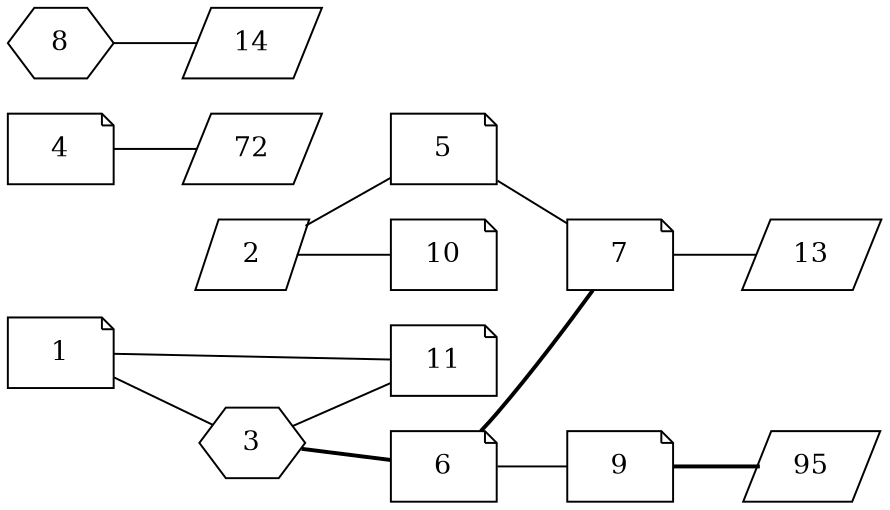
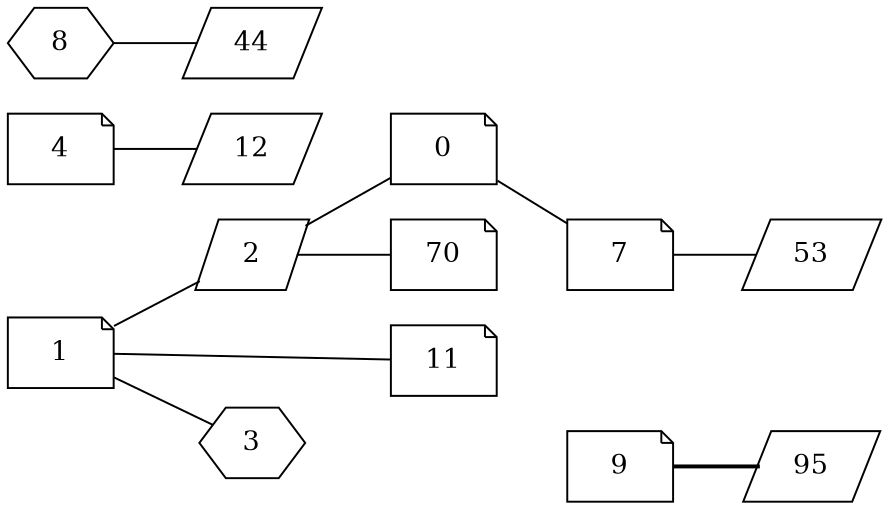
(252, 43) -> (252, 43)
(252, 149) -> (252, 149)
(444, 149) -> (444, 149)
(444, 255) -> (444, 255)
(812, 255) -> (812, 255)
none -> (157, 304)
(342, 405) -> none
(444, 466) -> none
